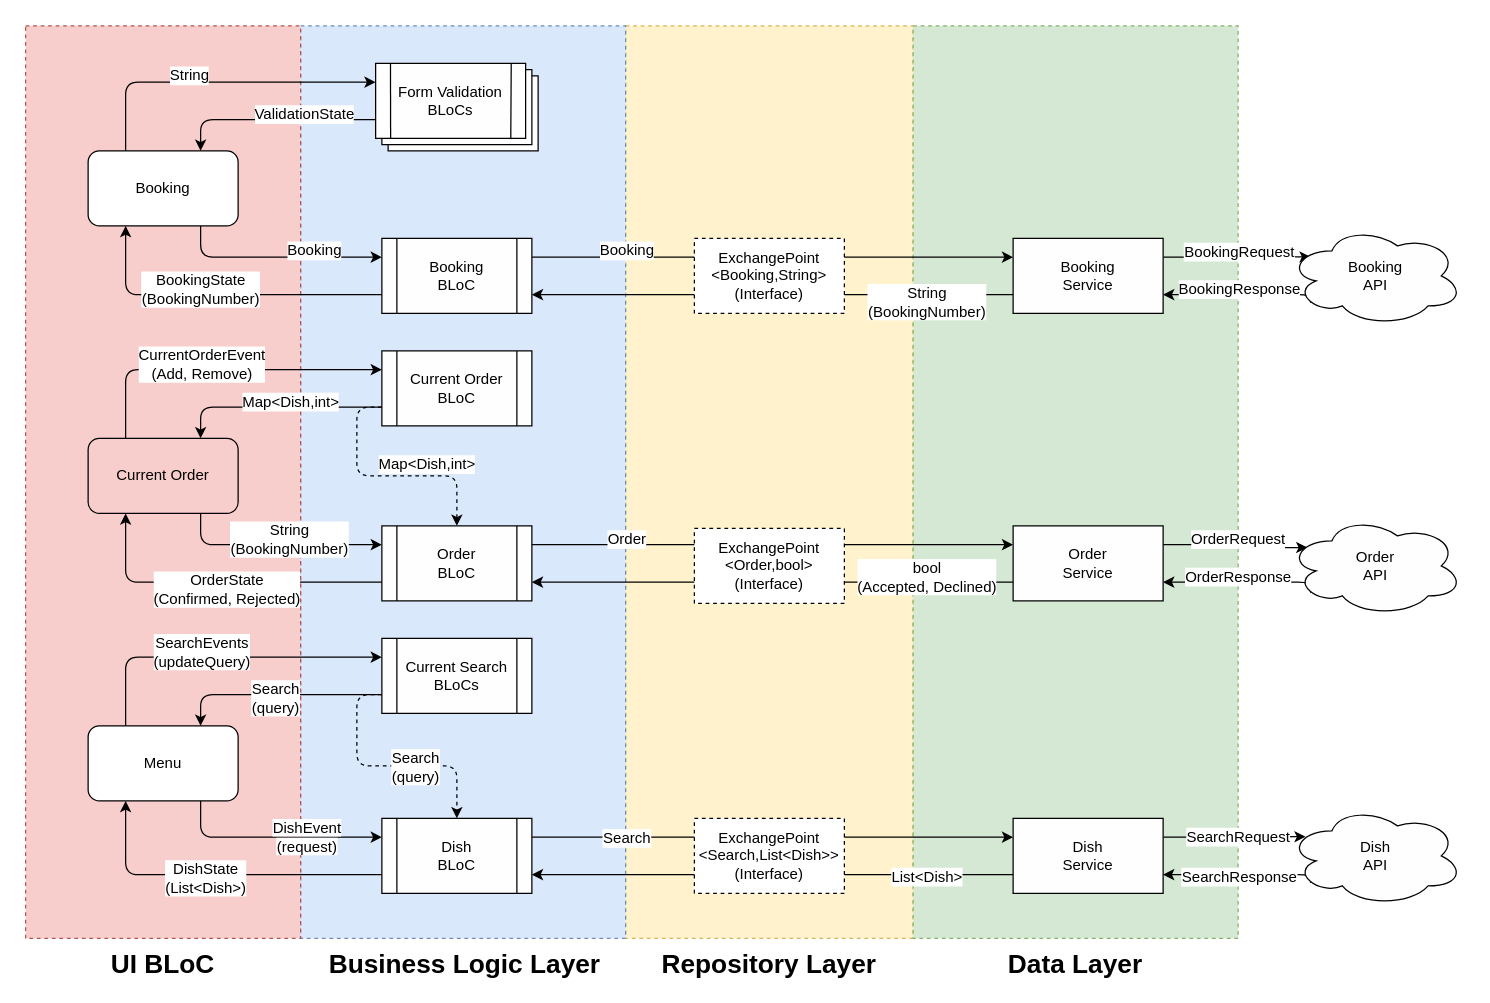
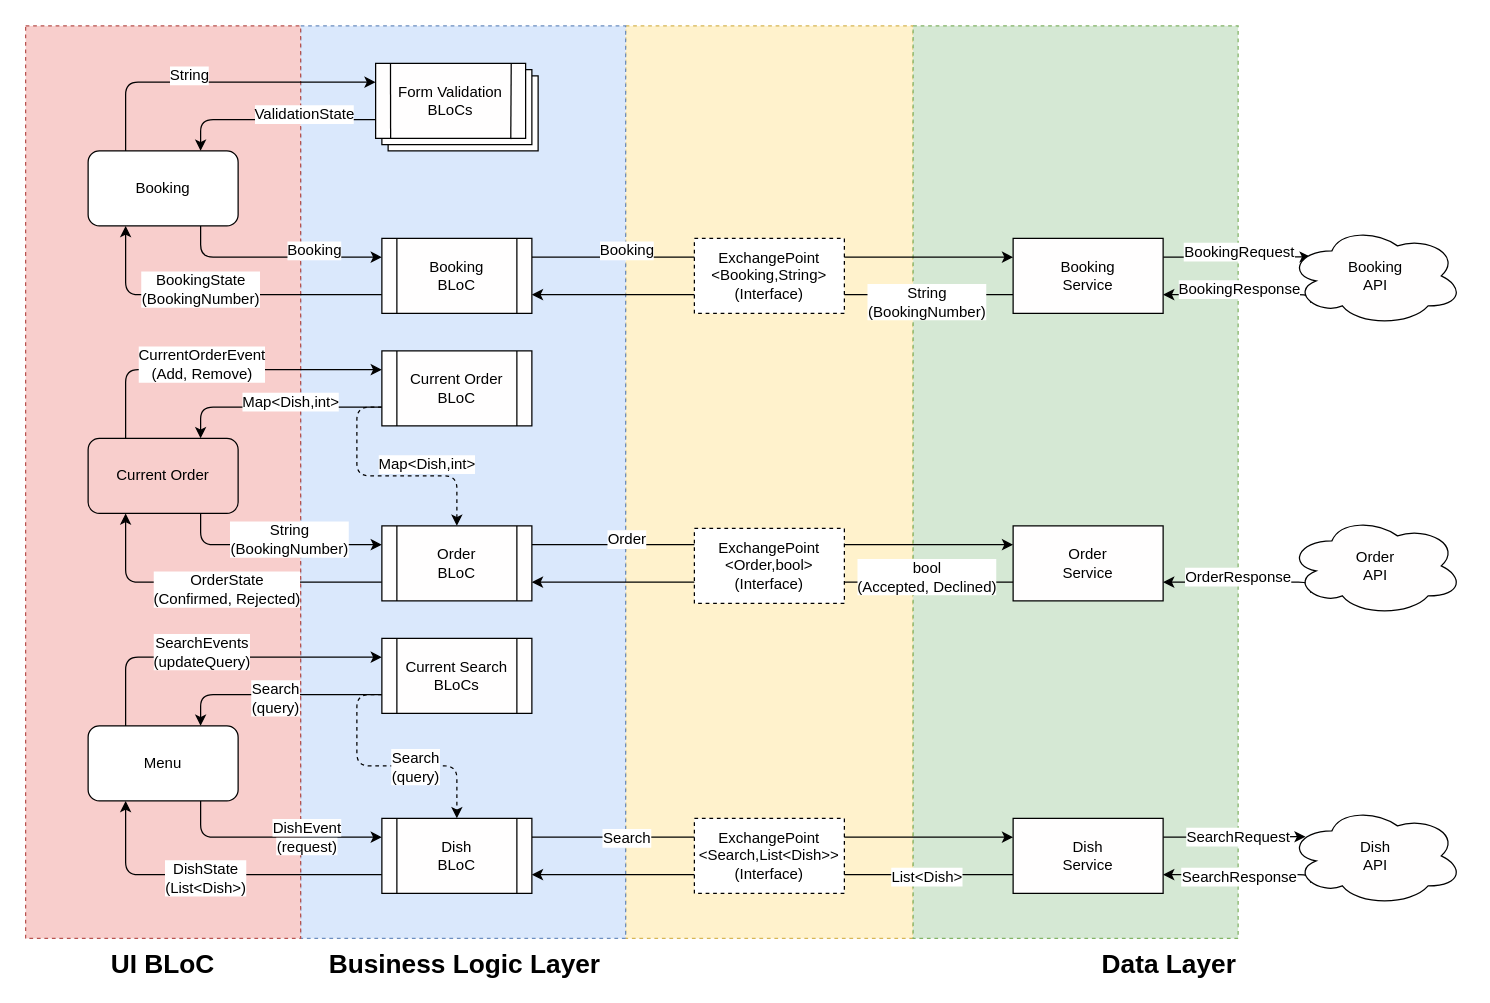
(1193, 544) -> none
(769, 963) -> none
(1076, 963) -> (1169, 963)
